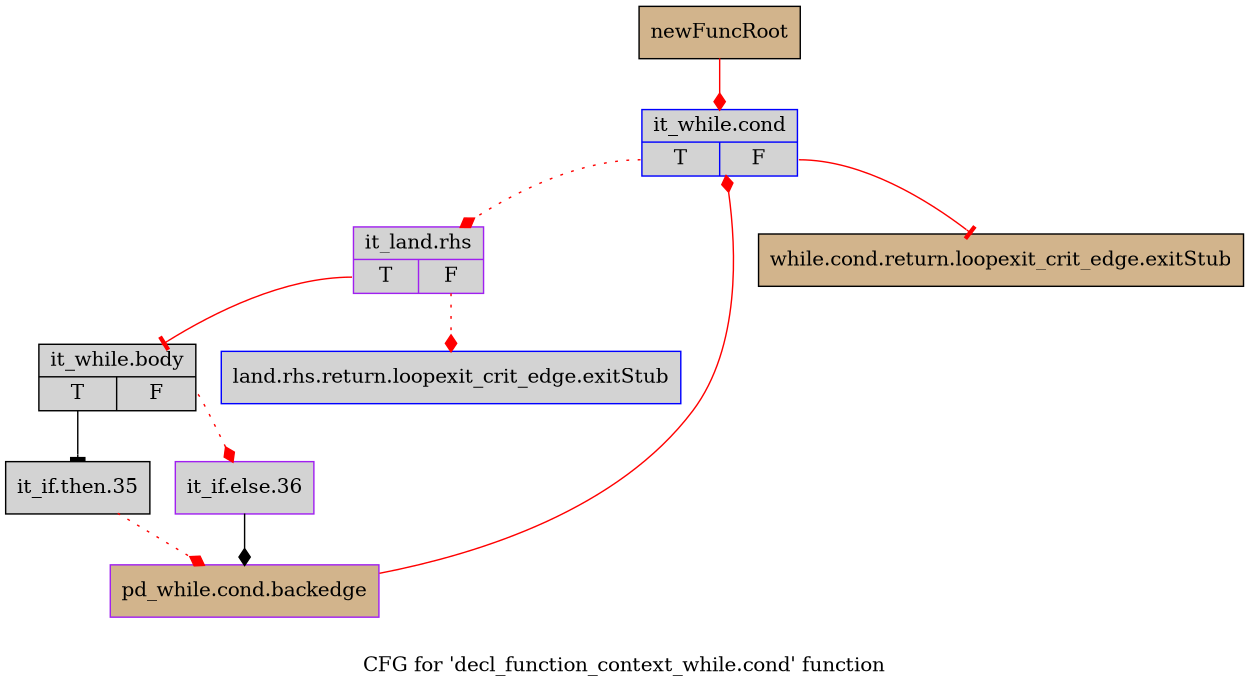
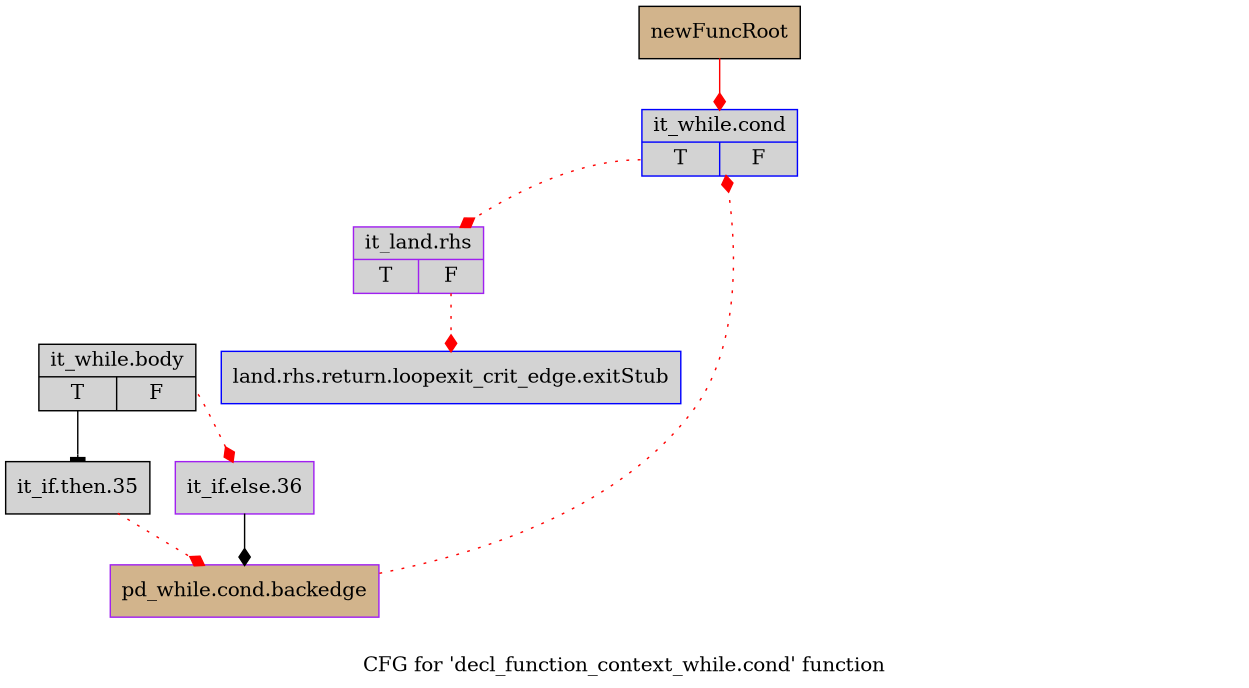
(1001, 260) -> none
(256, 297) -> none
(646, 459) -> (646, 459)
